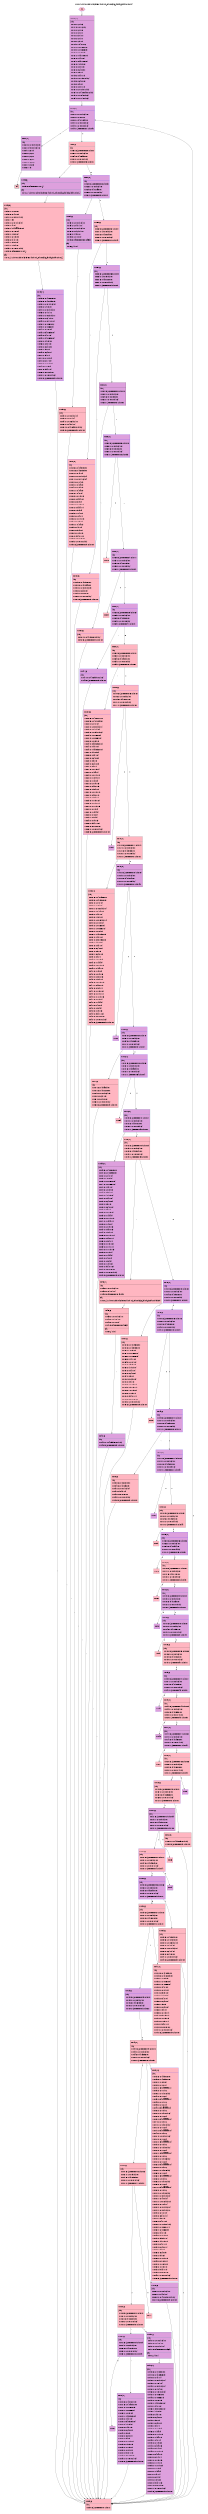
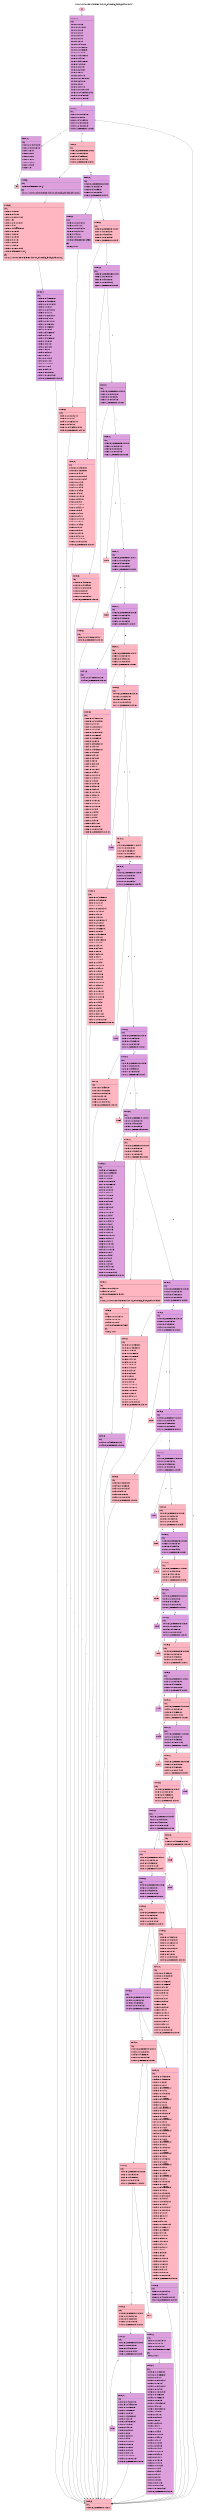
(150, 2066) -> (156, 2038)
